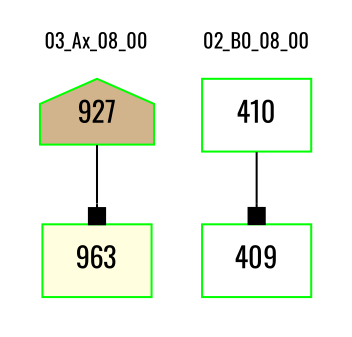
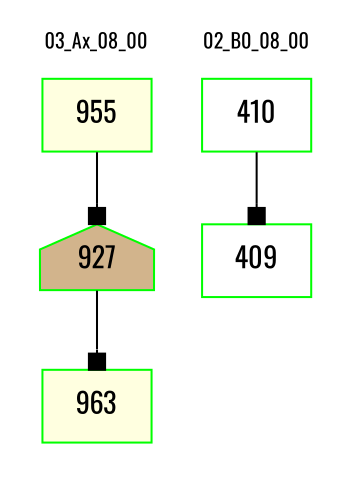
none -> (97, 115)
